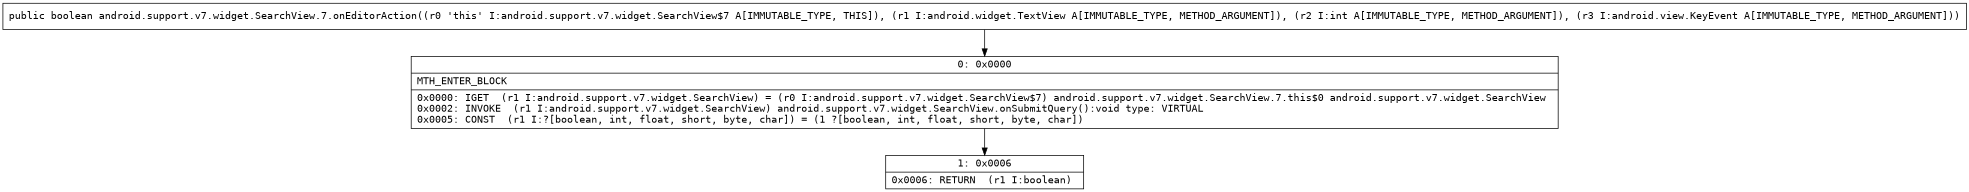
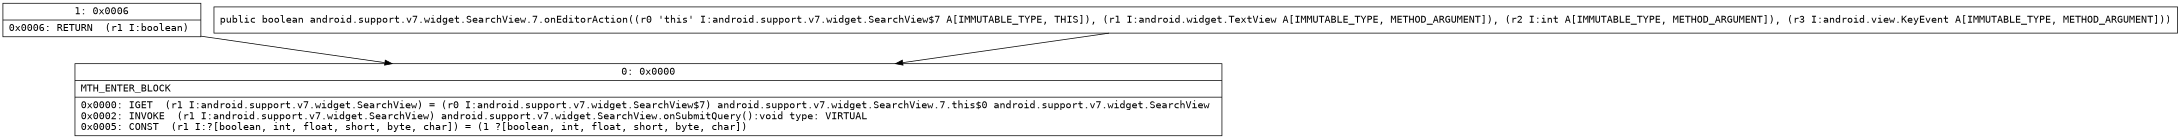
(985, 138) -> (293, 50)
